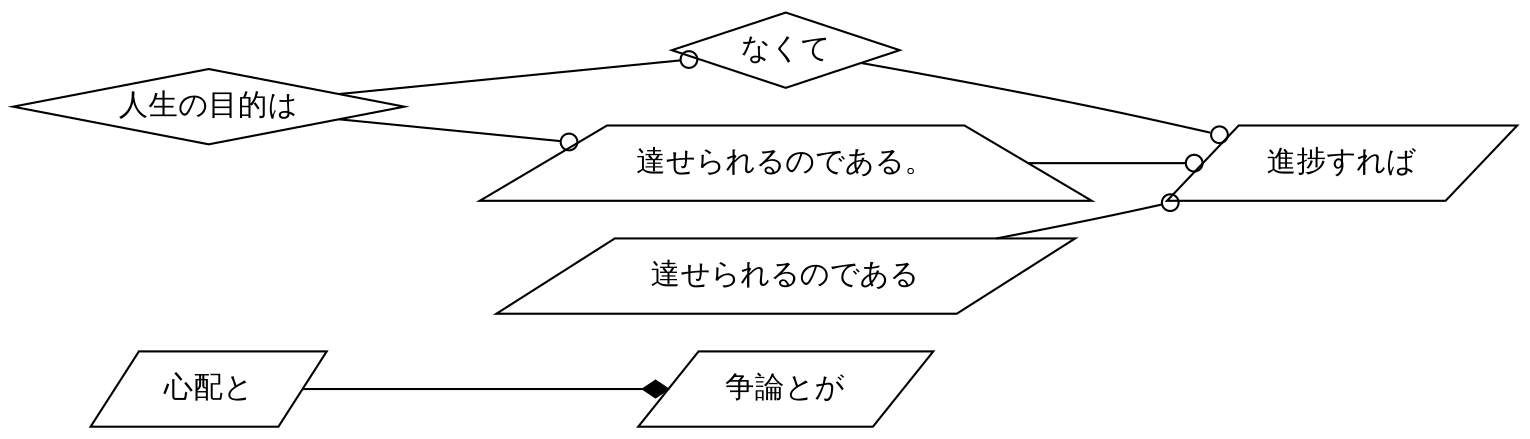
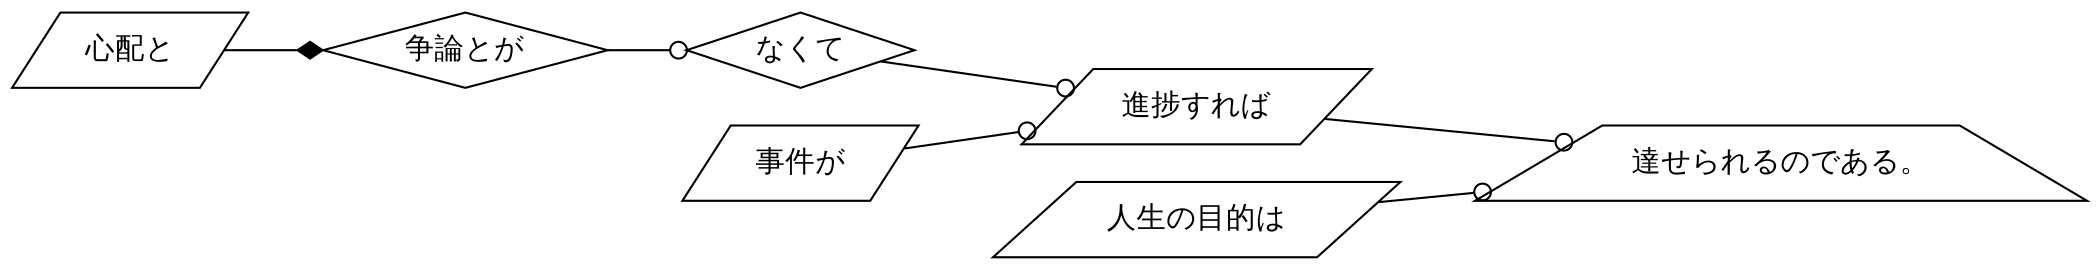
(510, 77) -> (639, 50)
(209, 107) -> (1197, 220)
(1107, 163) -> (1440, 130)
(786, 276) -> (801, 163)
(786, 389) -> (465, 50)
